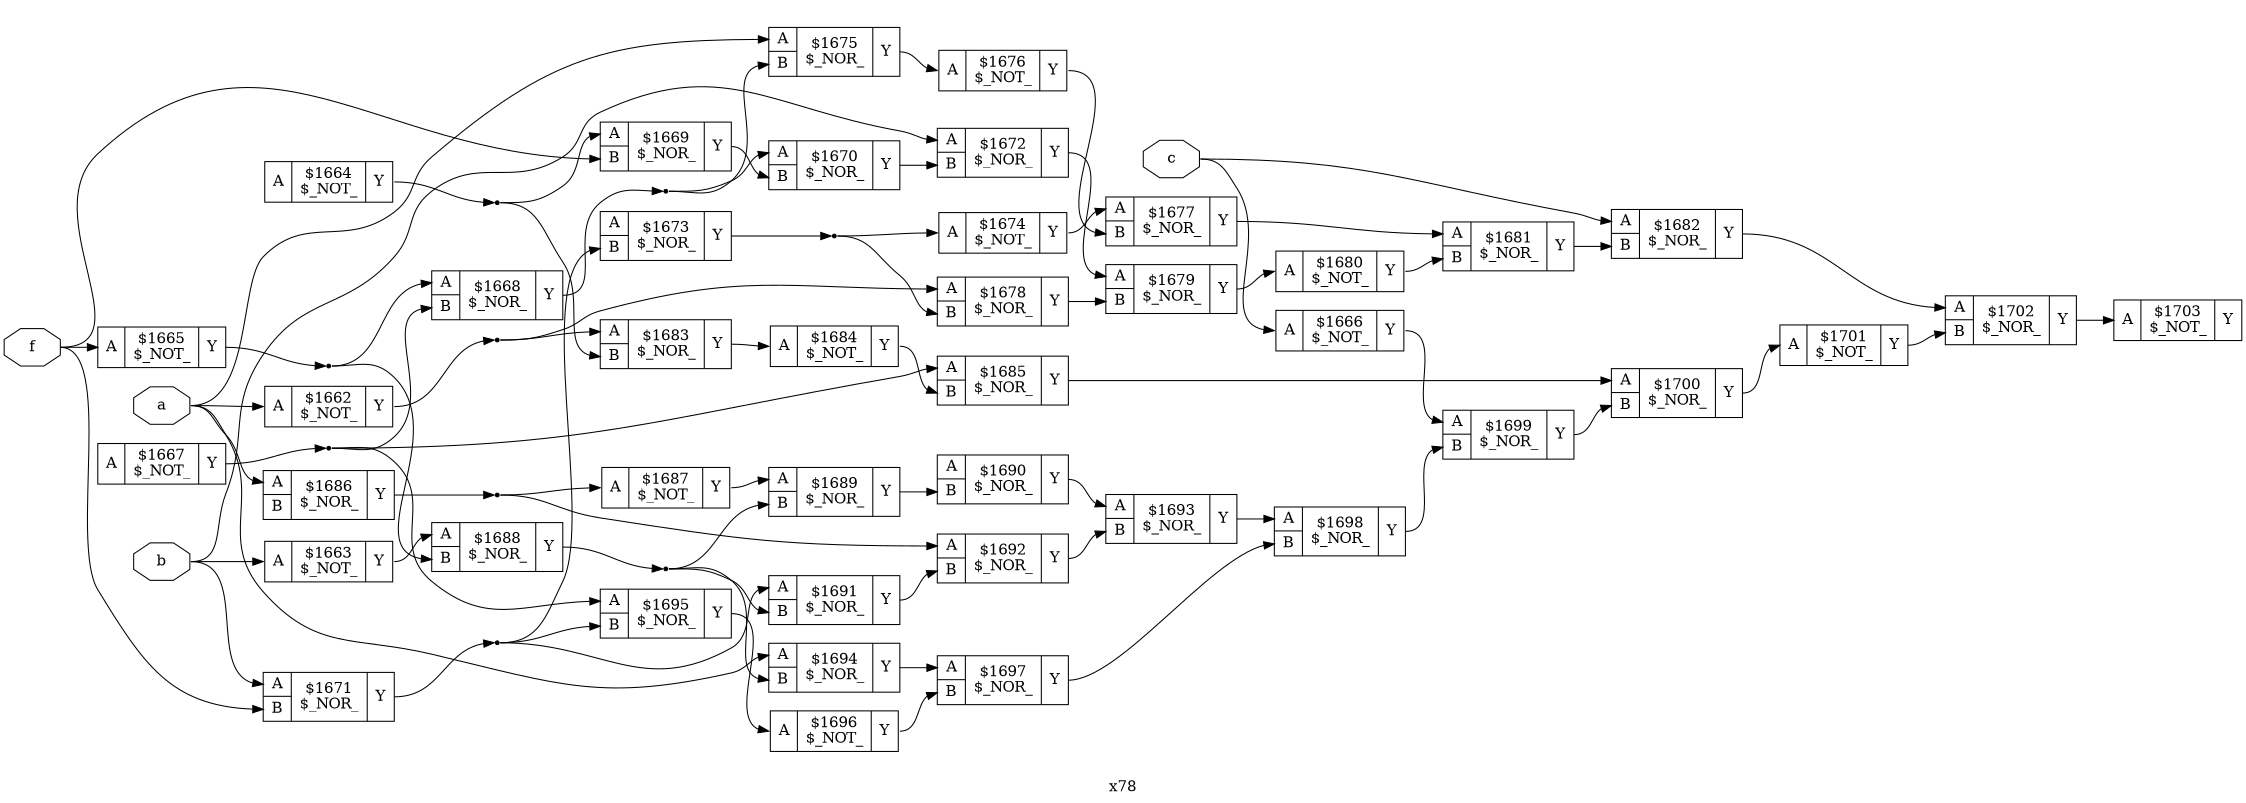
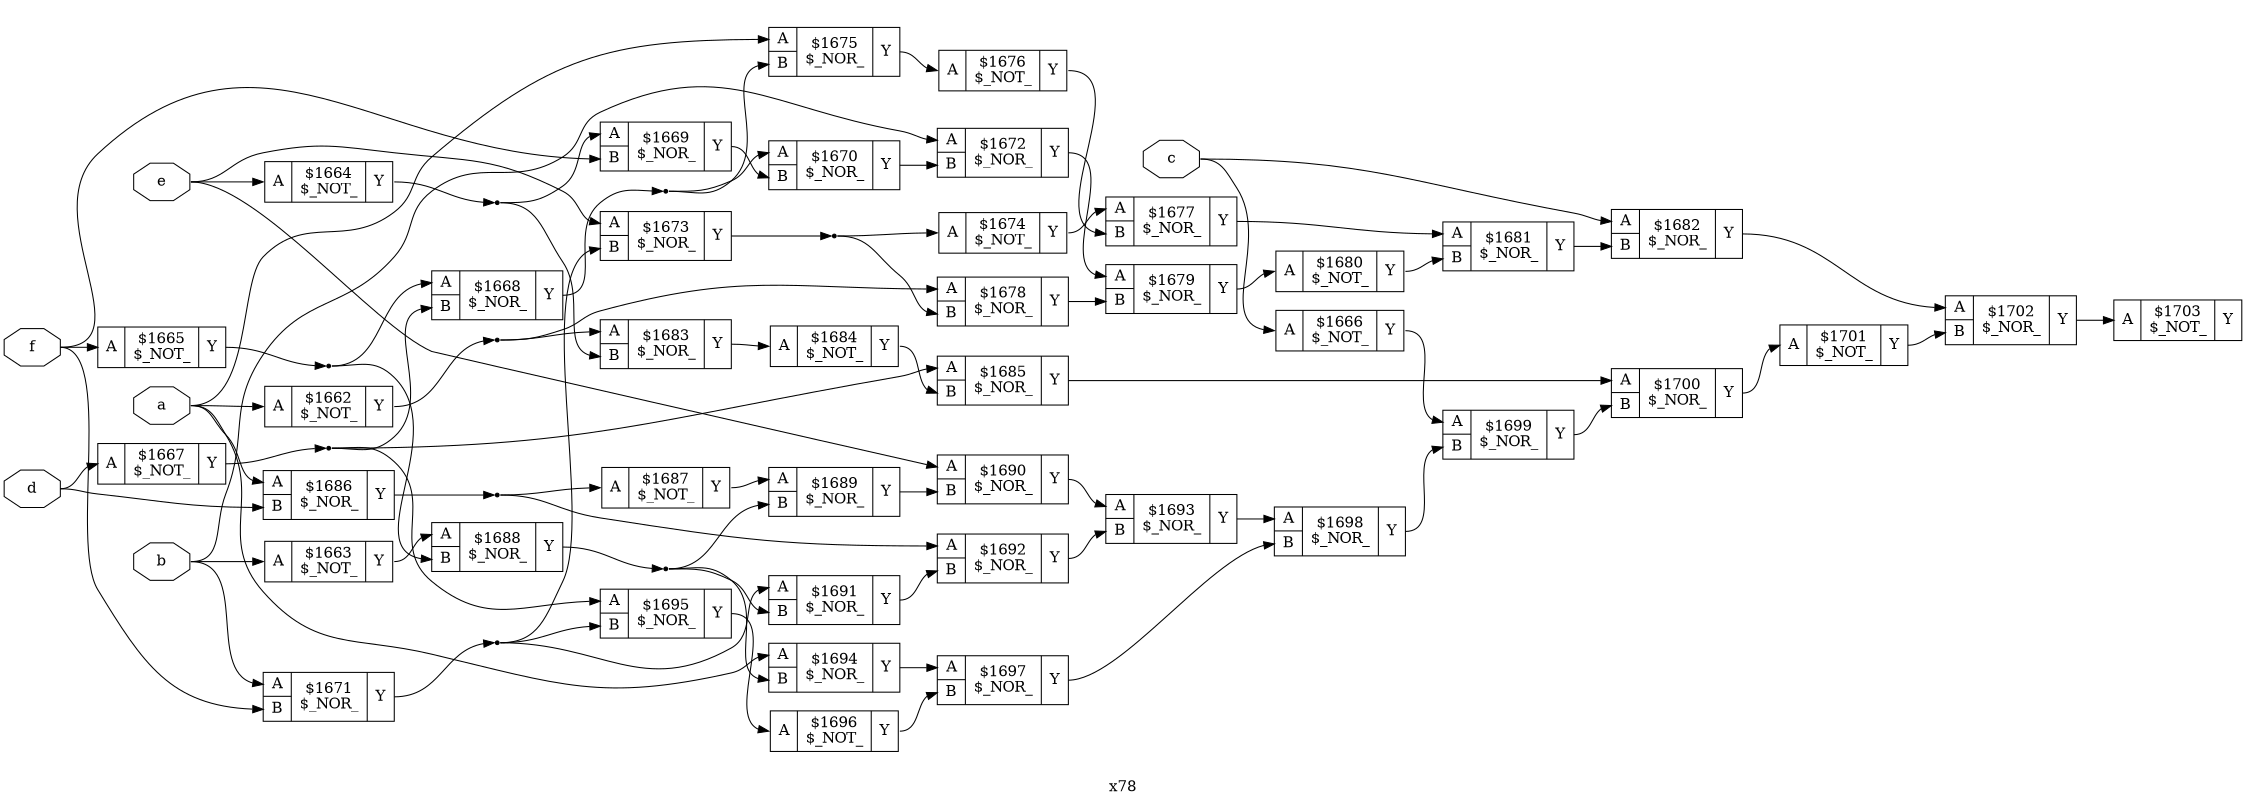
none -> (162, 182)
none -> (32, 489)
